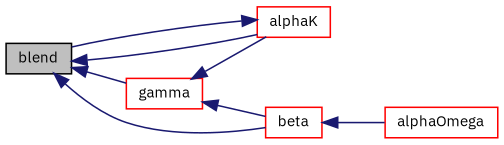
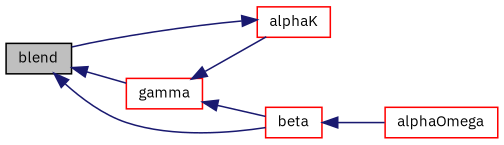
(173, 50) -> none
